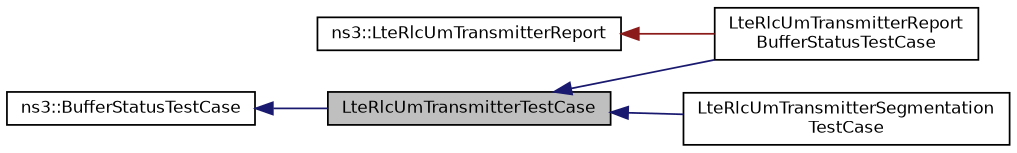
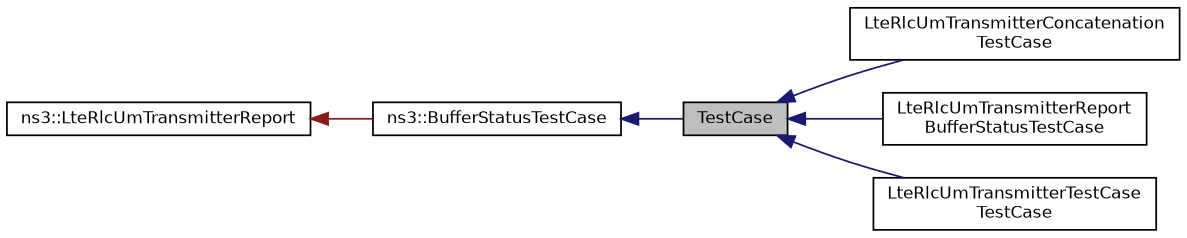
(677, 34) -> (350, 119)
none -> (1015, 34)
(469, 108) -> (736, 119)
(847, 119) -> (1015, 204)
